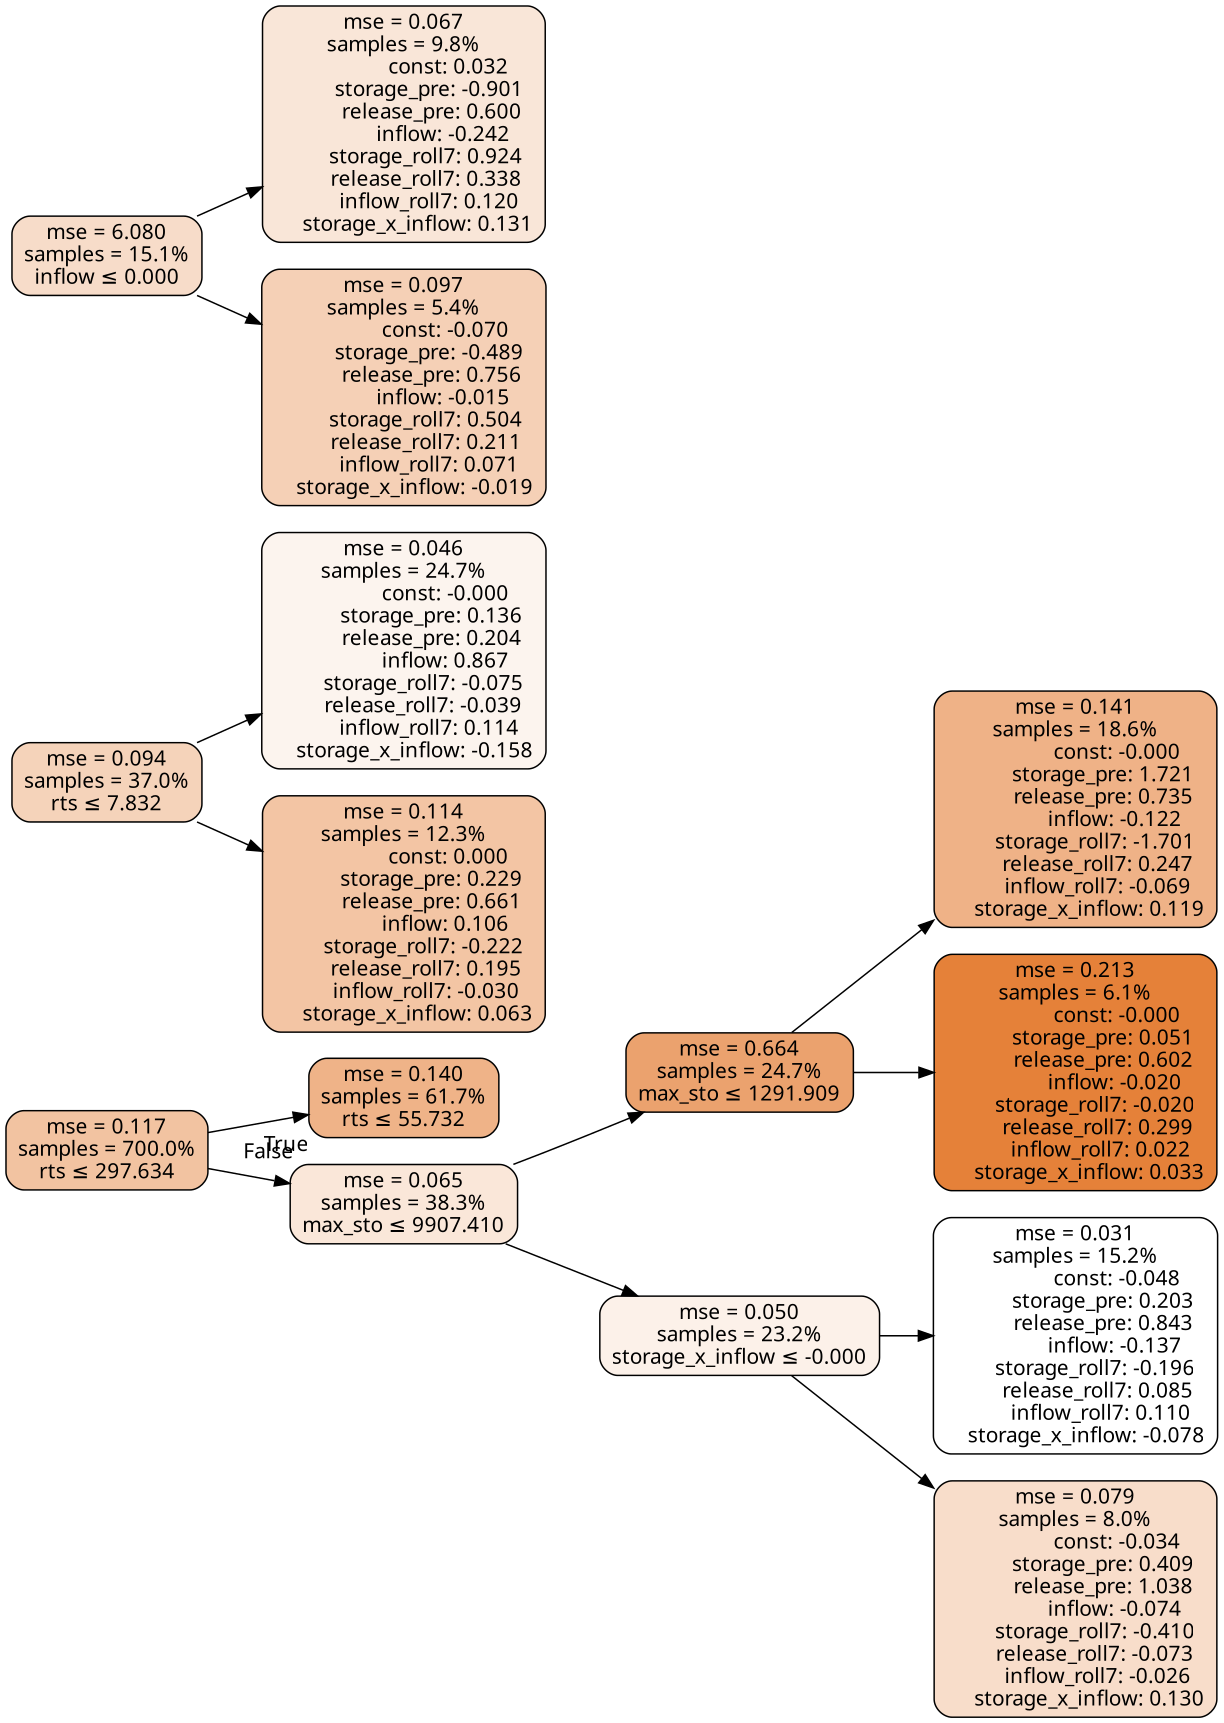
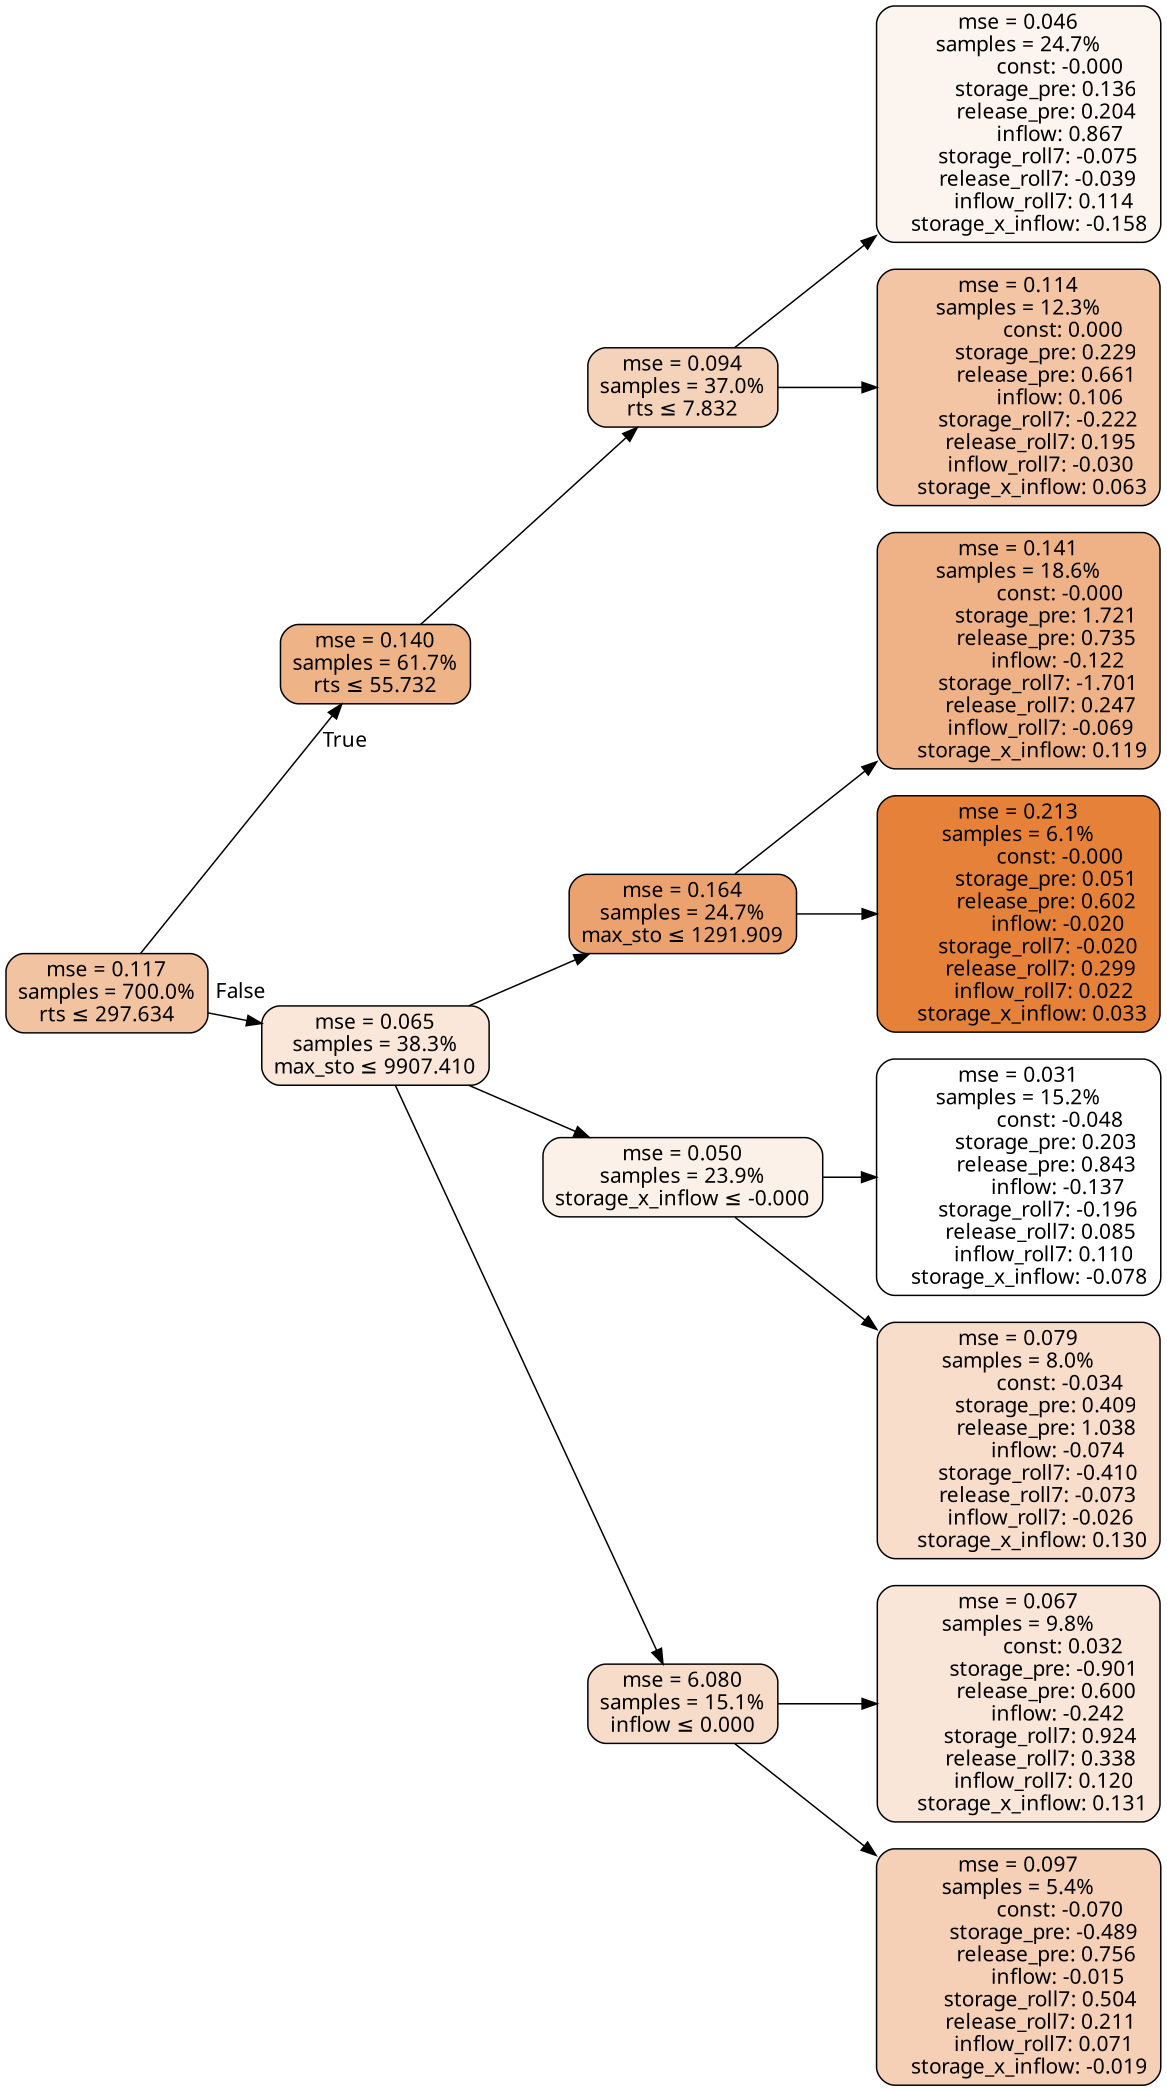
none -> (523, 531)
(740, 1073) -> (683, 914)
(740, 1336) -> (683, 1177)
none -> (526, 1368)
